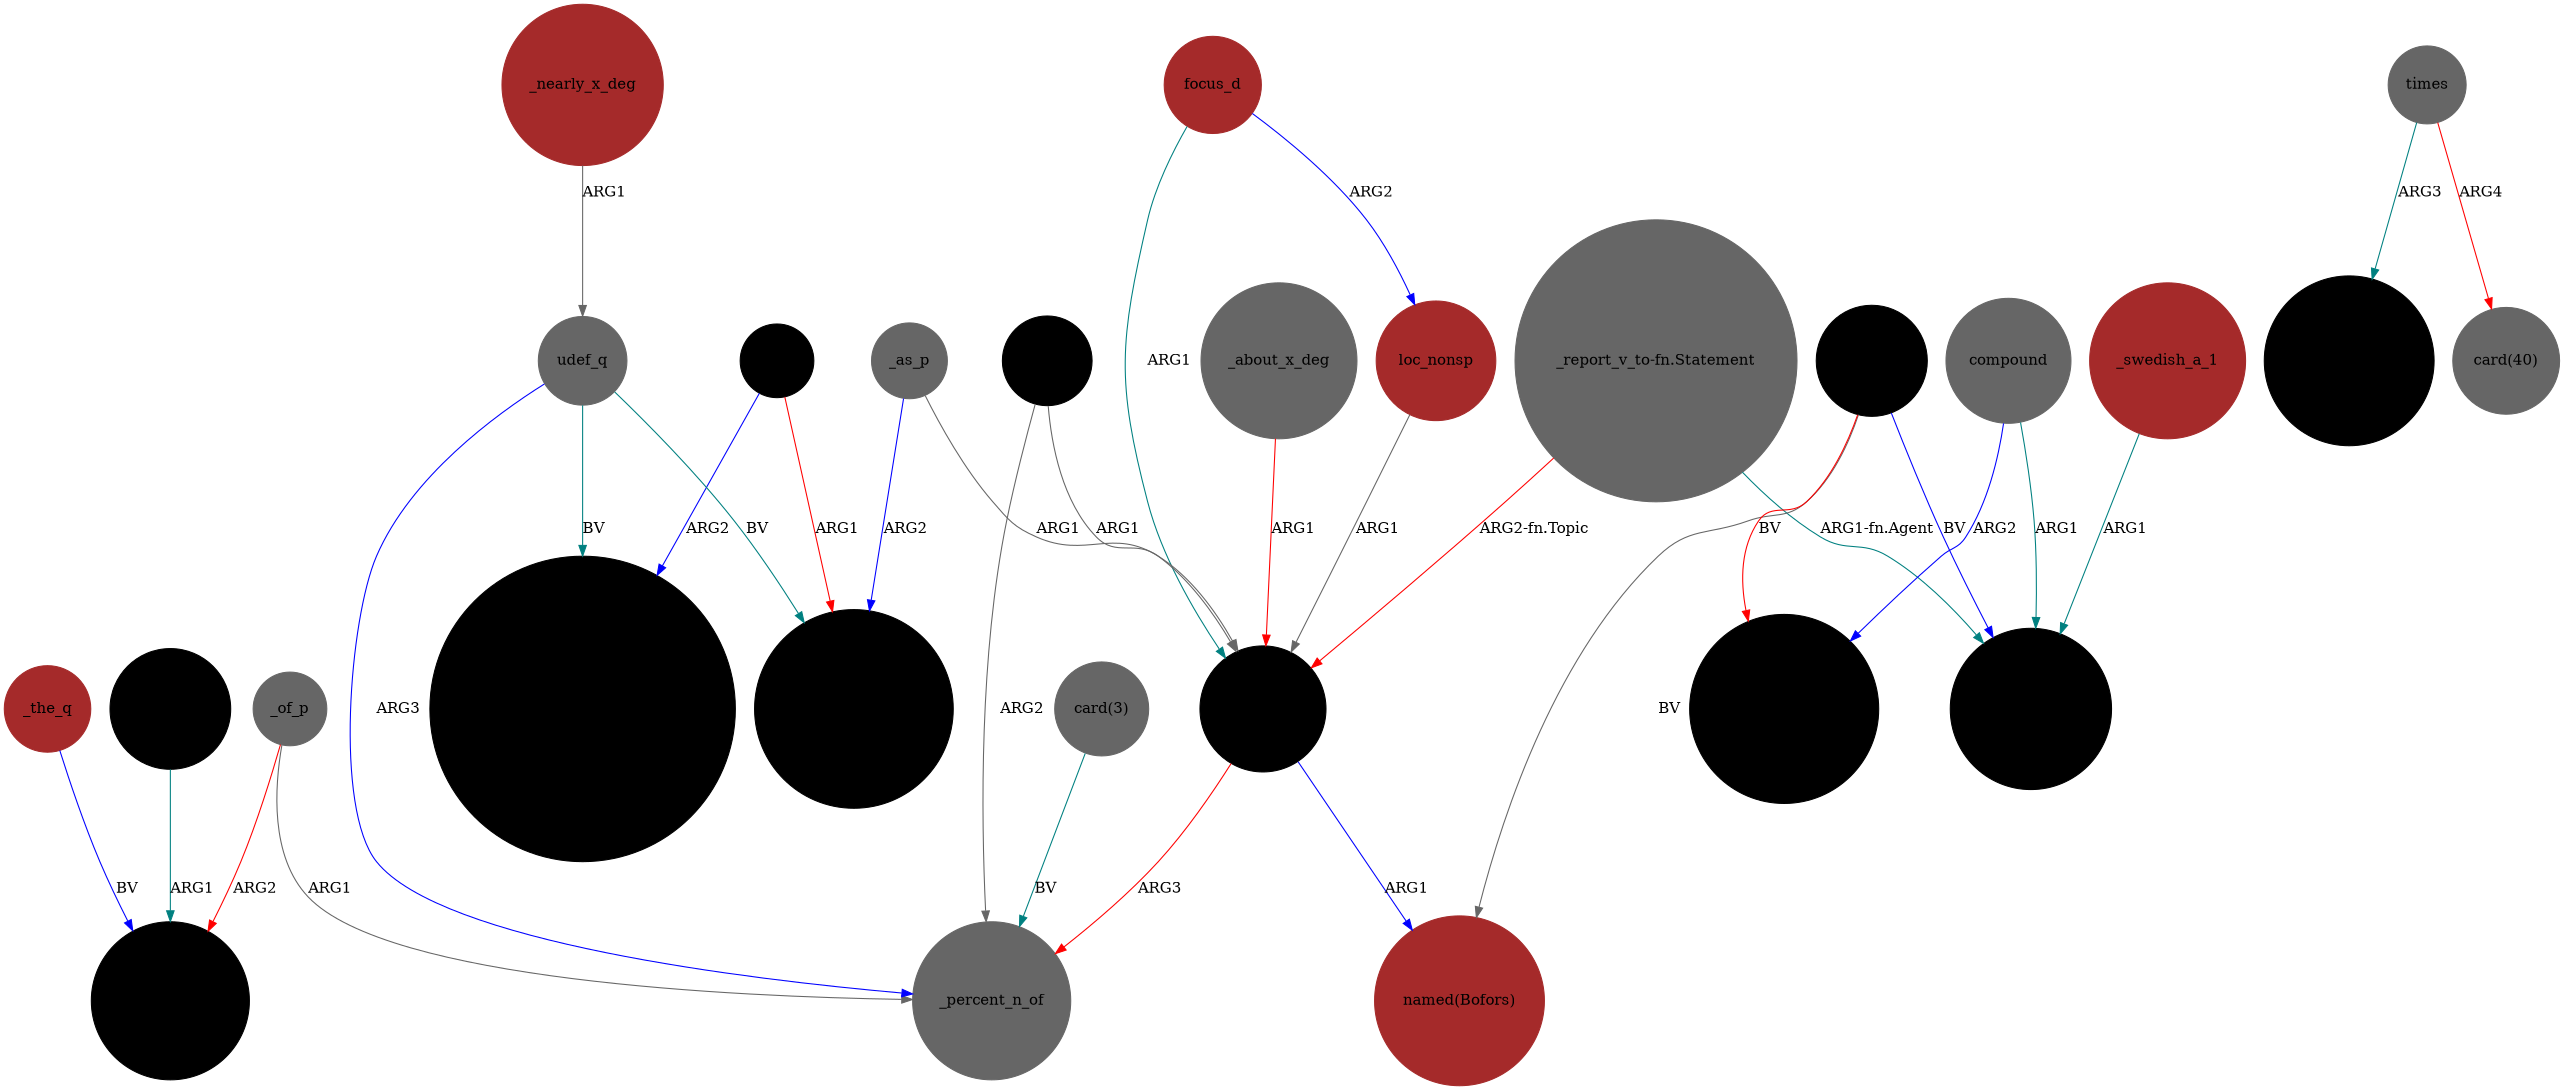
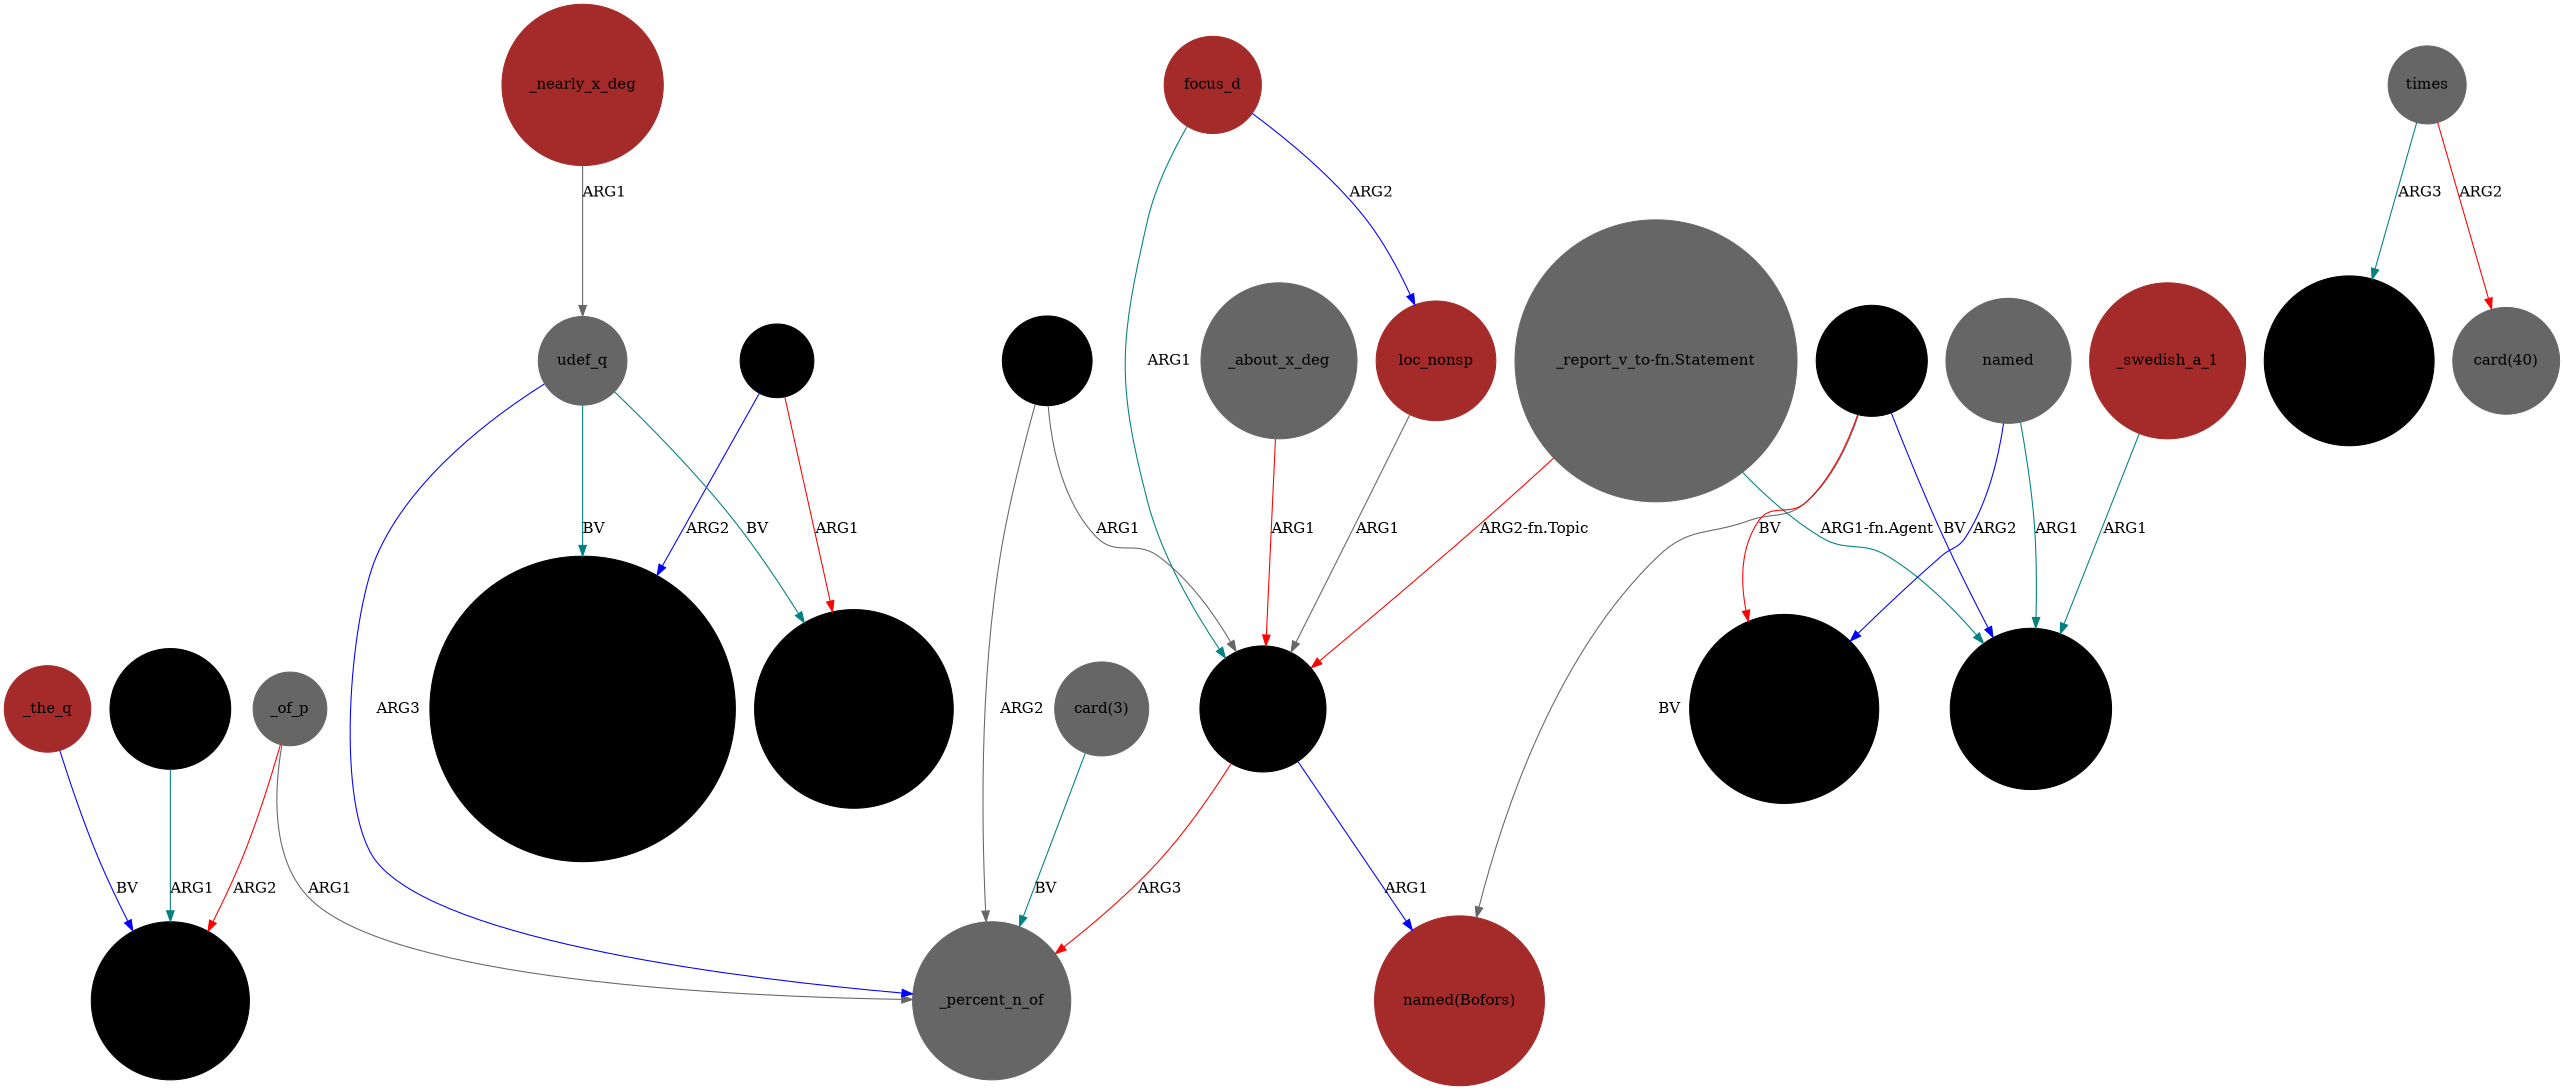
(2481, 193) -> (2481, 193)
(909, 361) -> none
(2008, 361) -> (2008, 361)
